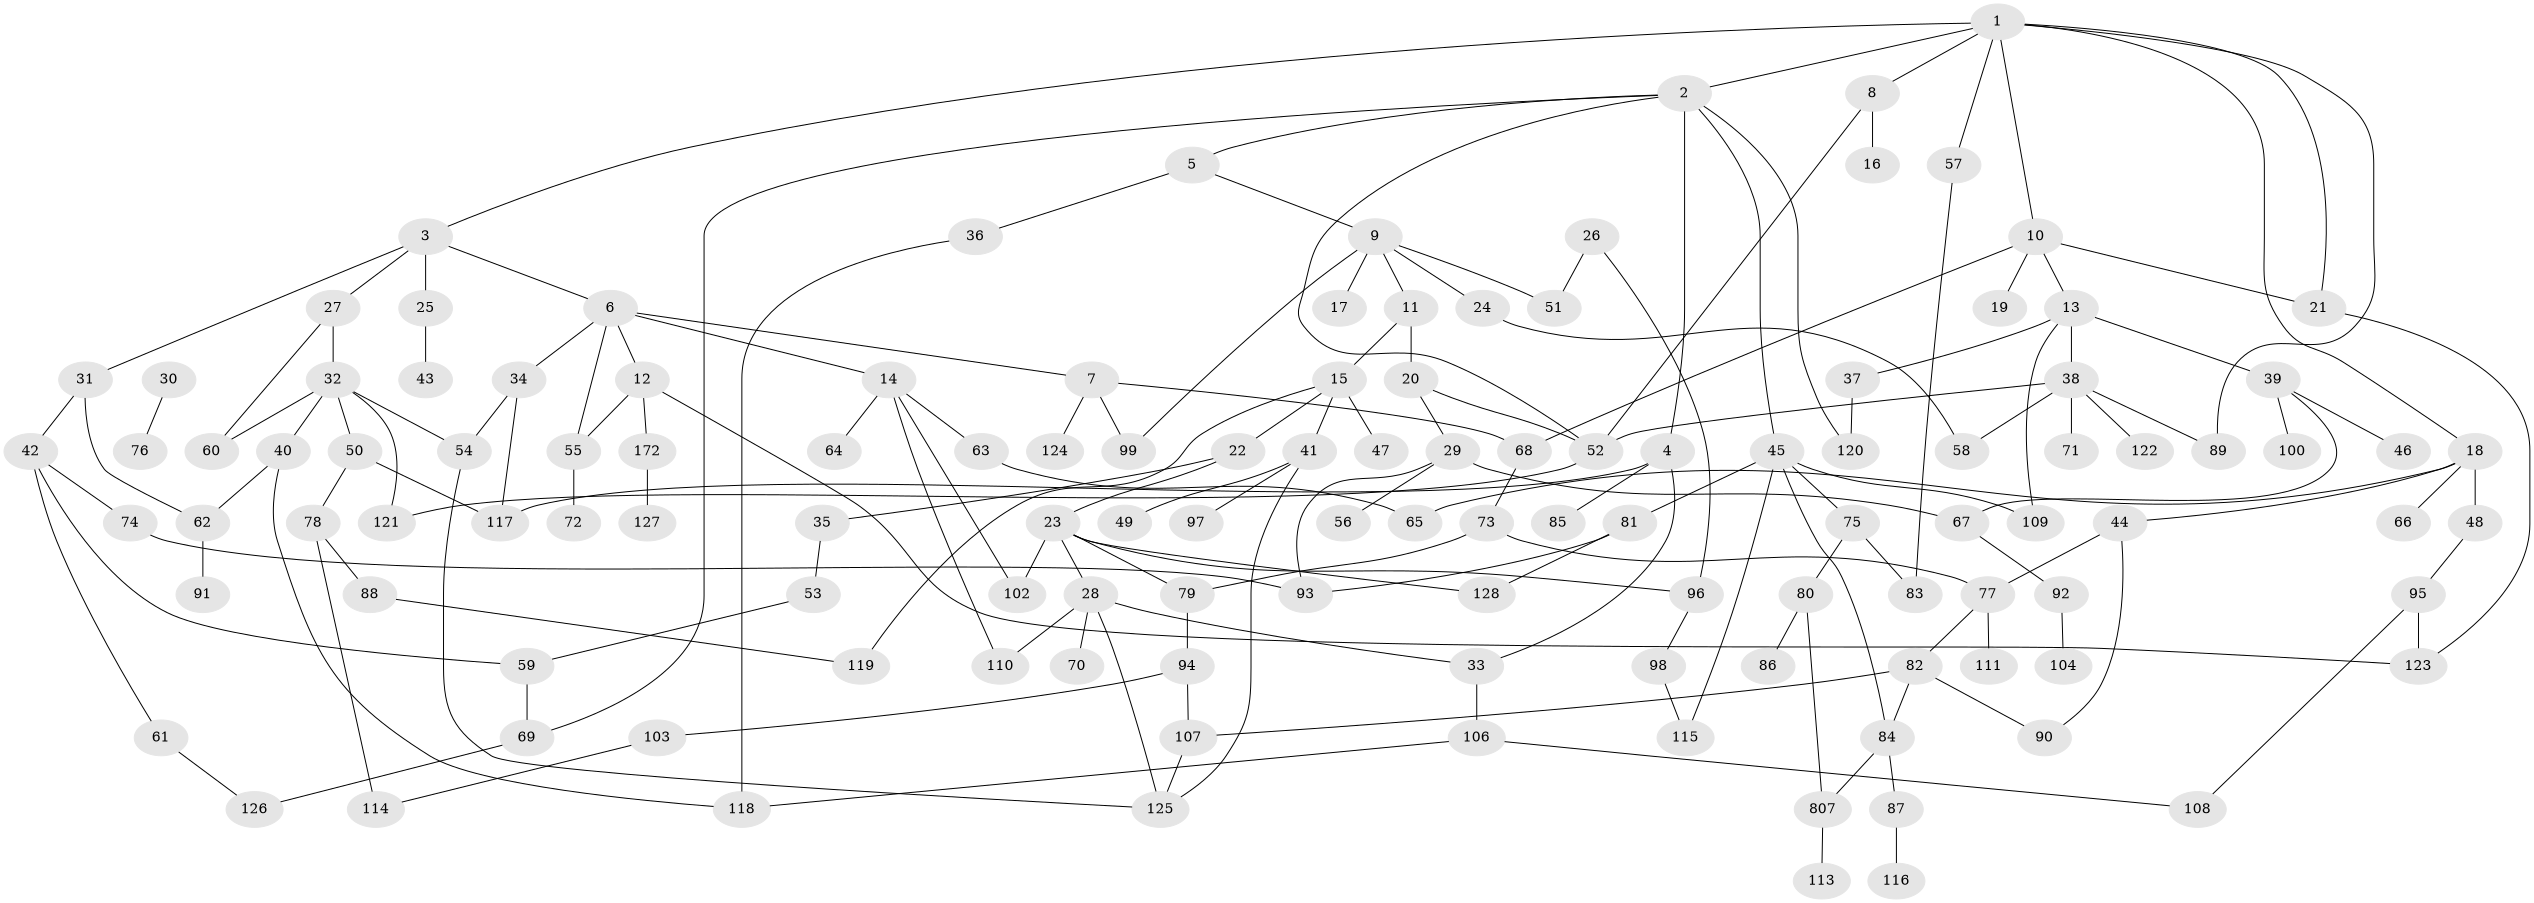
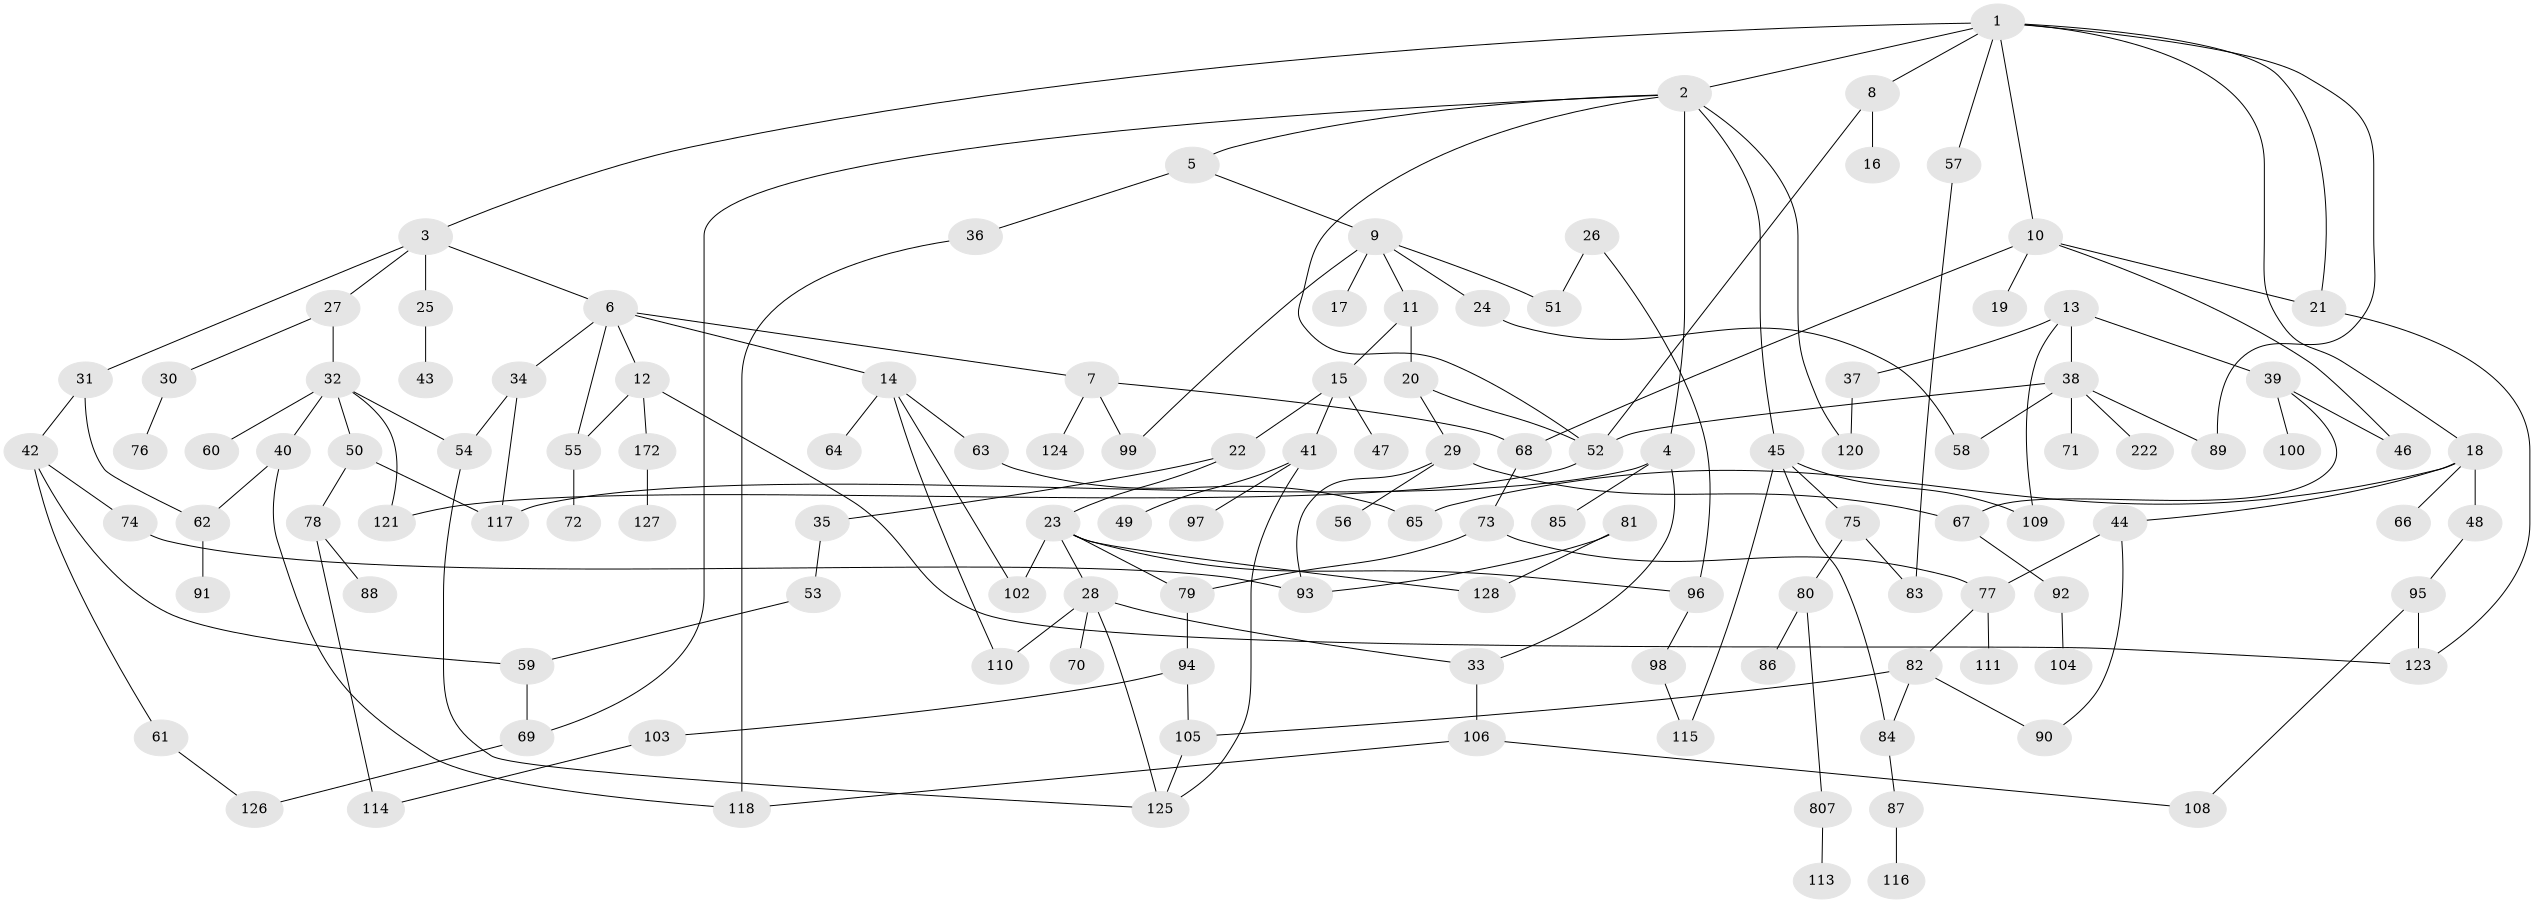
(2054, 273) -> (2237, 320)
(273, 380) -> (251, 344)
(2145, 451) -> (2145, 451)
(1703, 487) -> none
(861, 666) -> none
(1188, 738) -> (1188, 738)
(1859, 770) -> none
